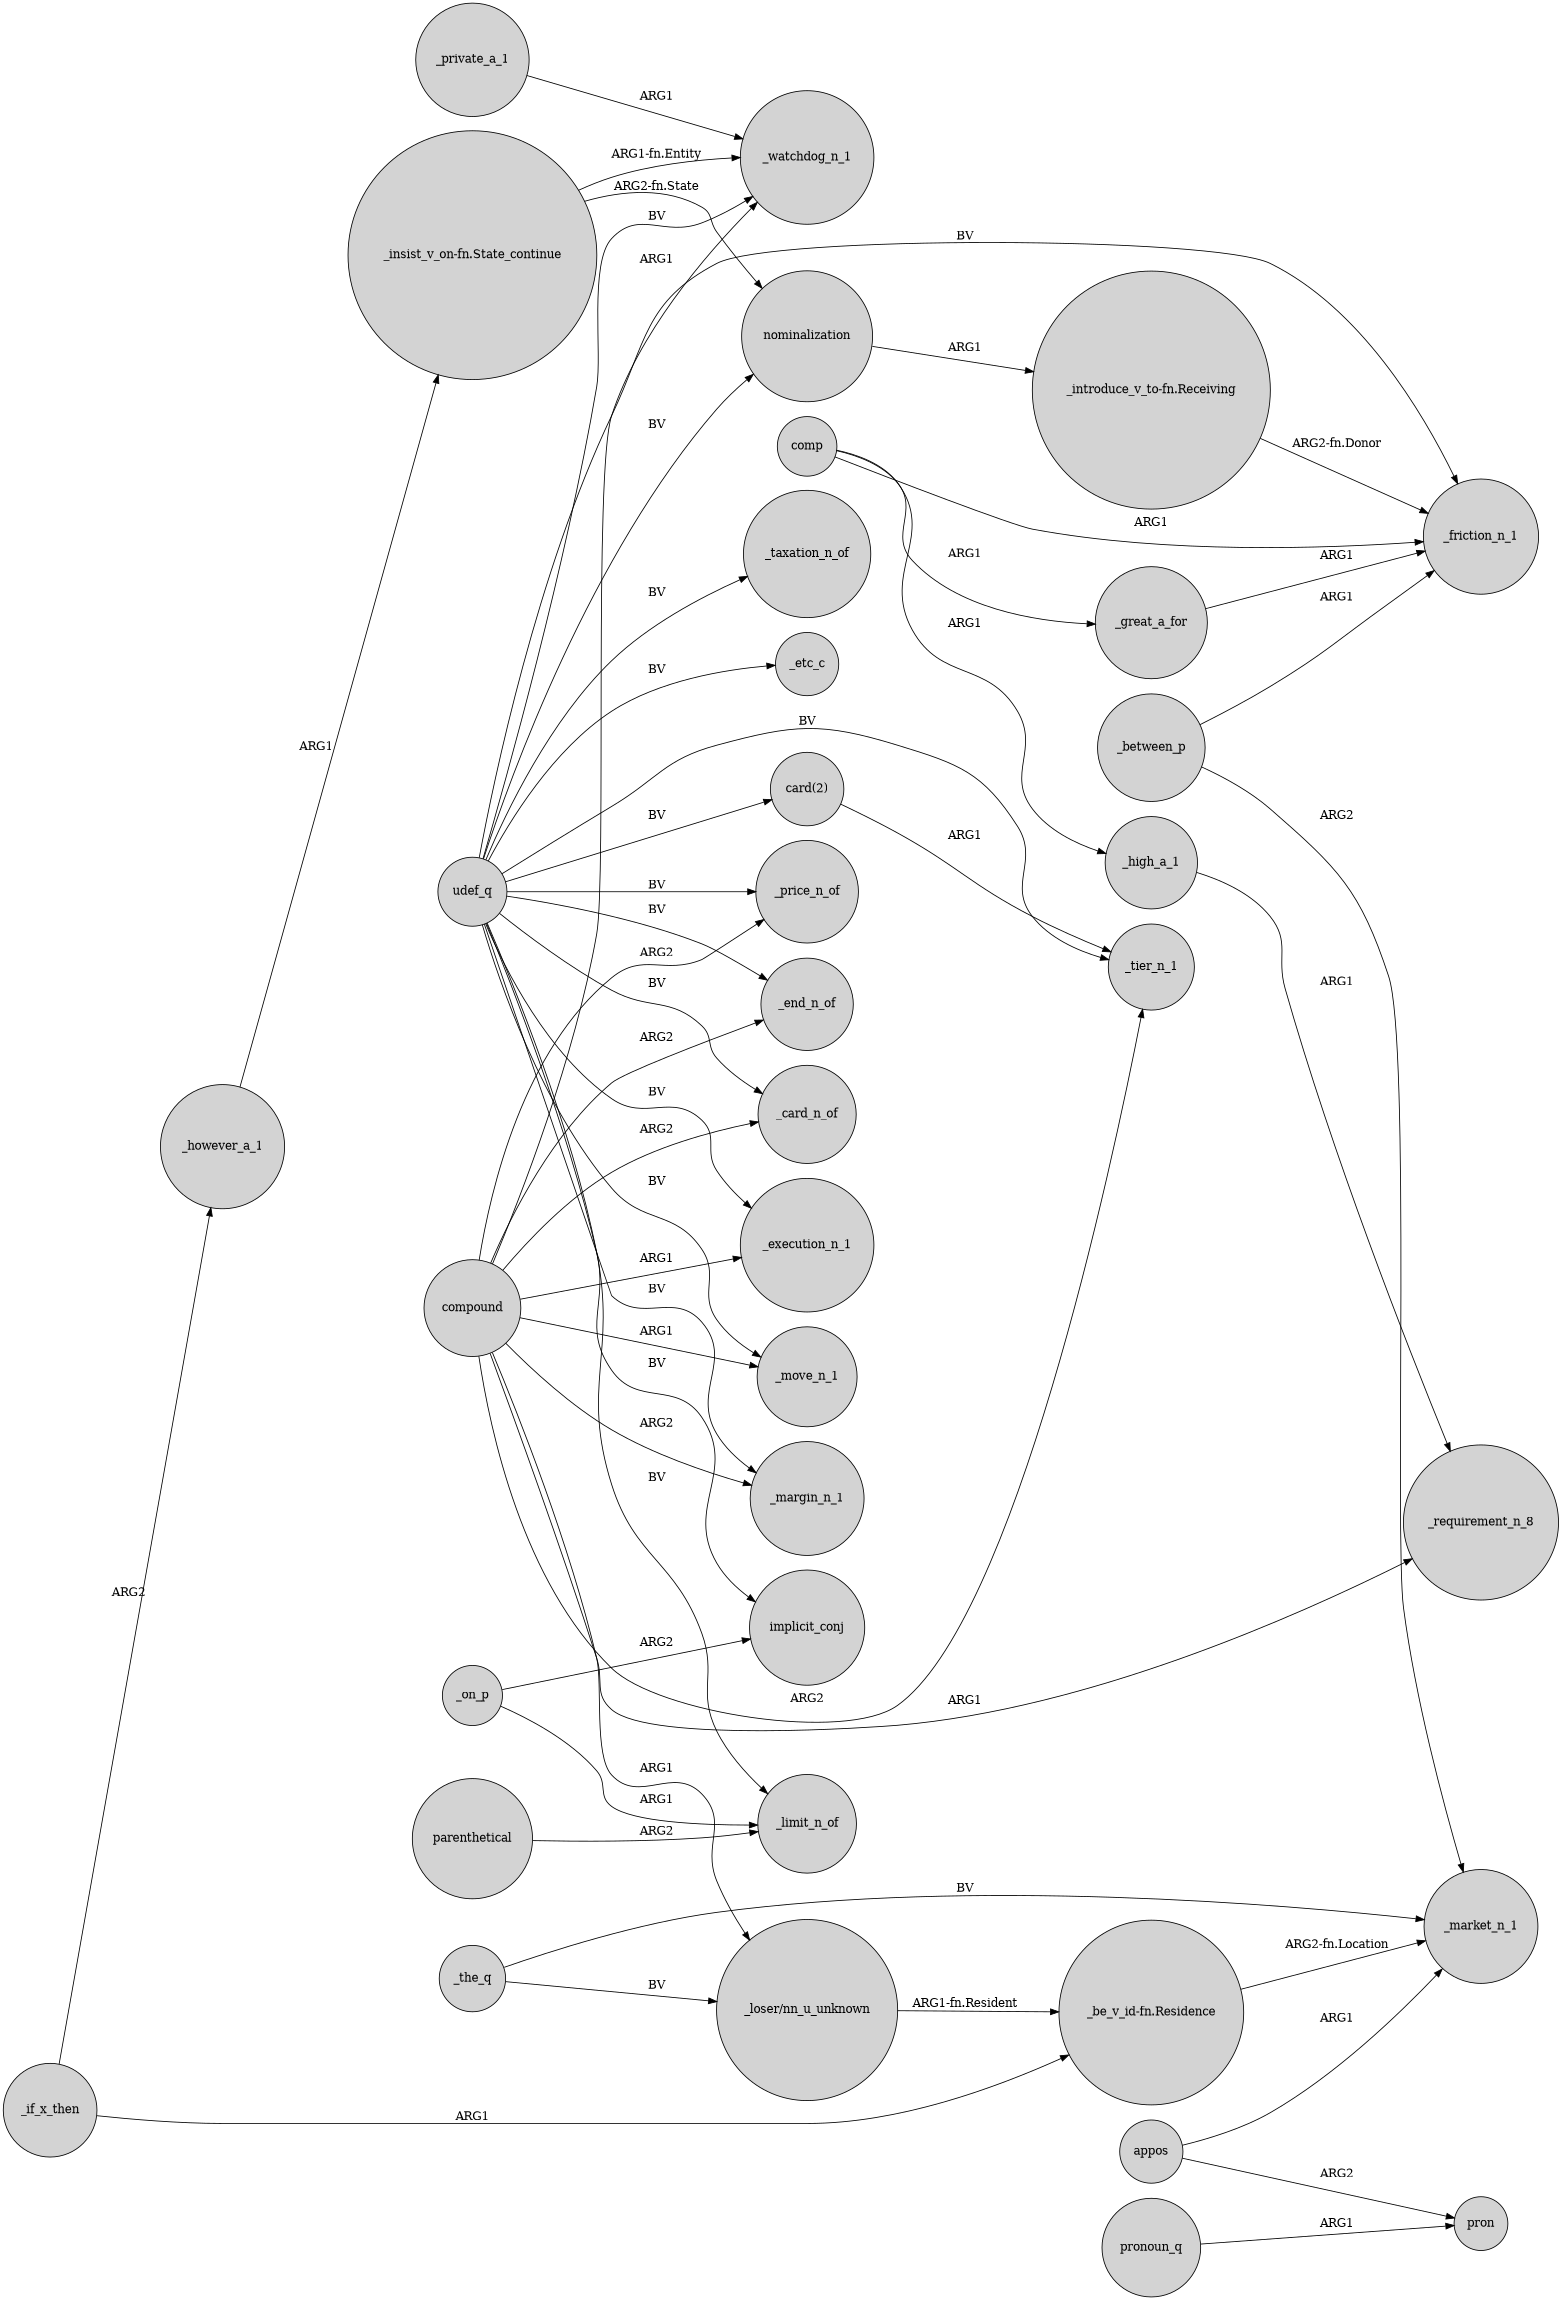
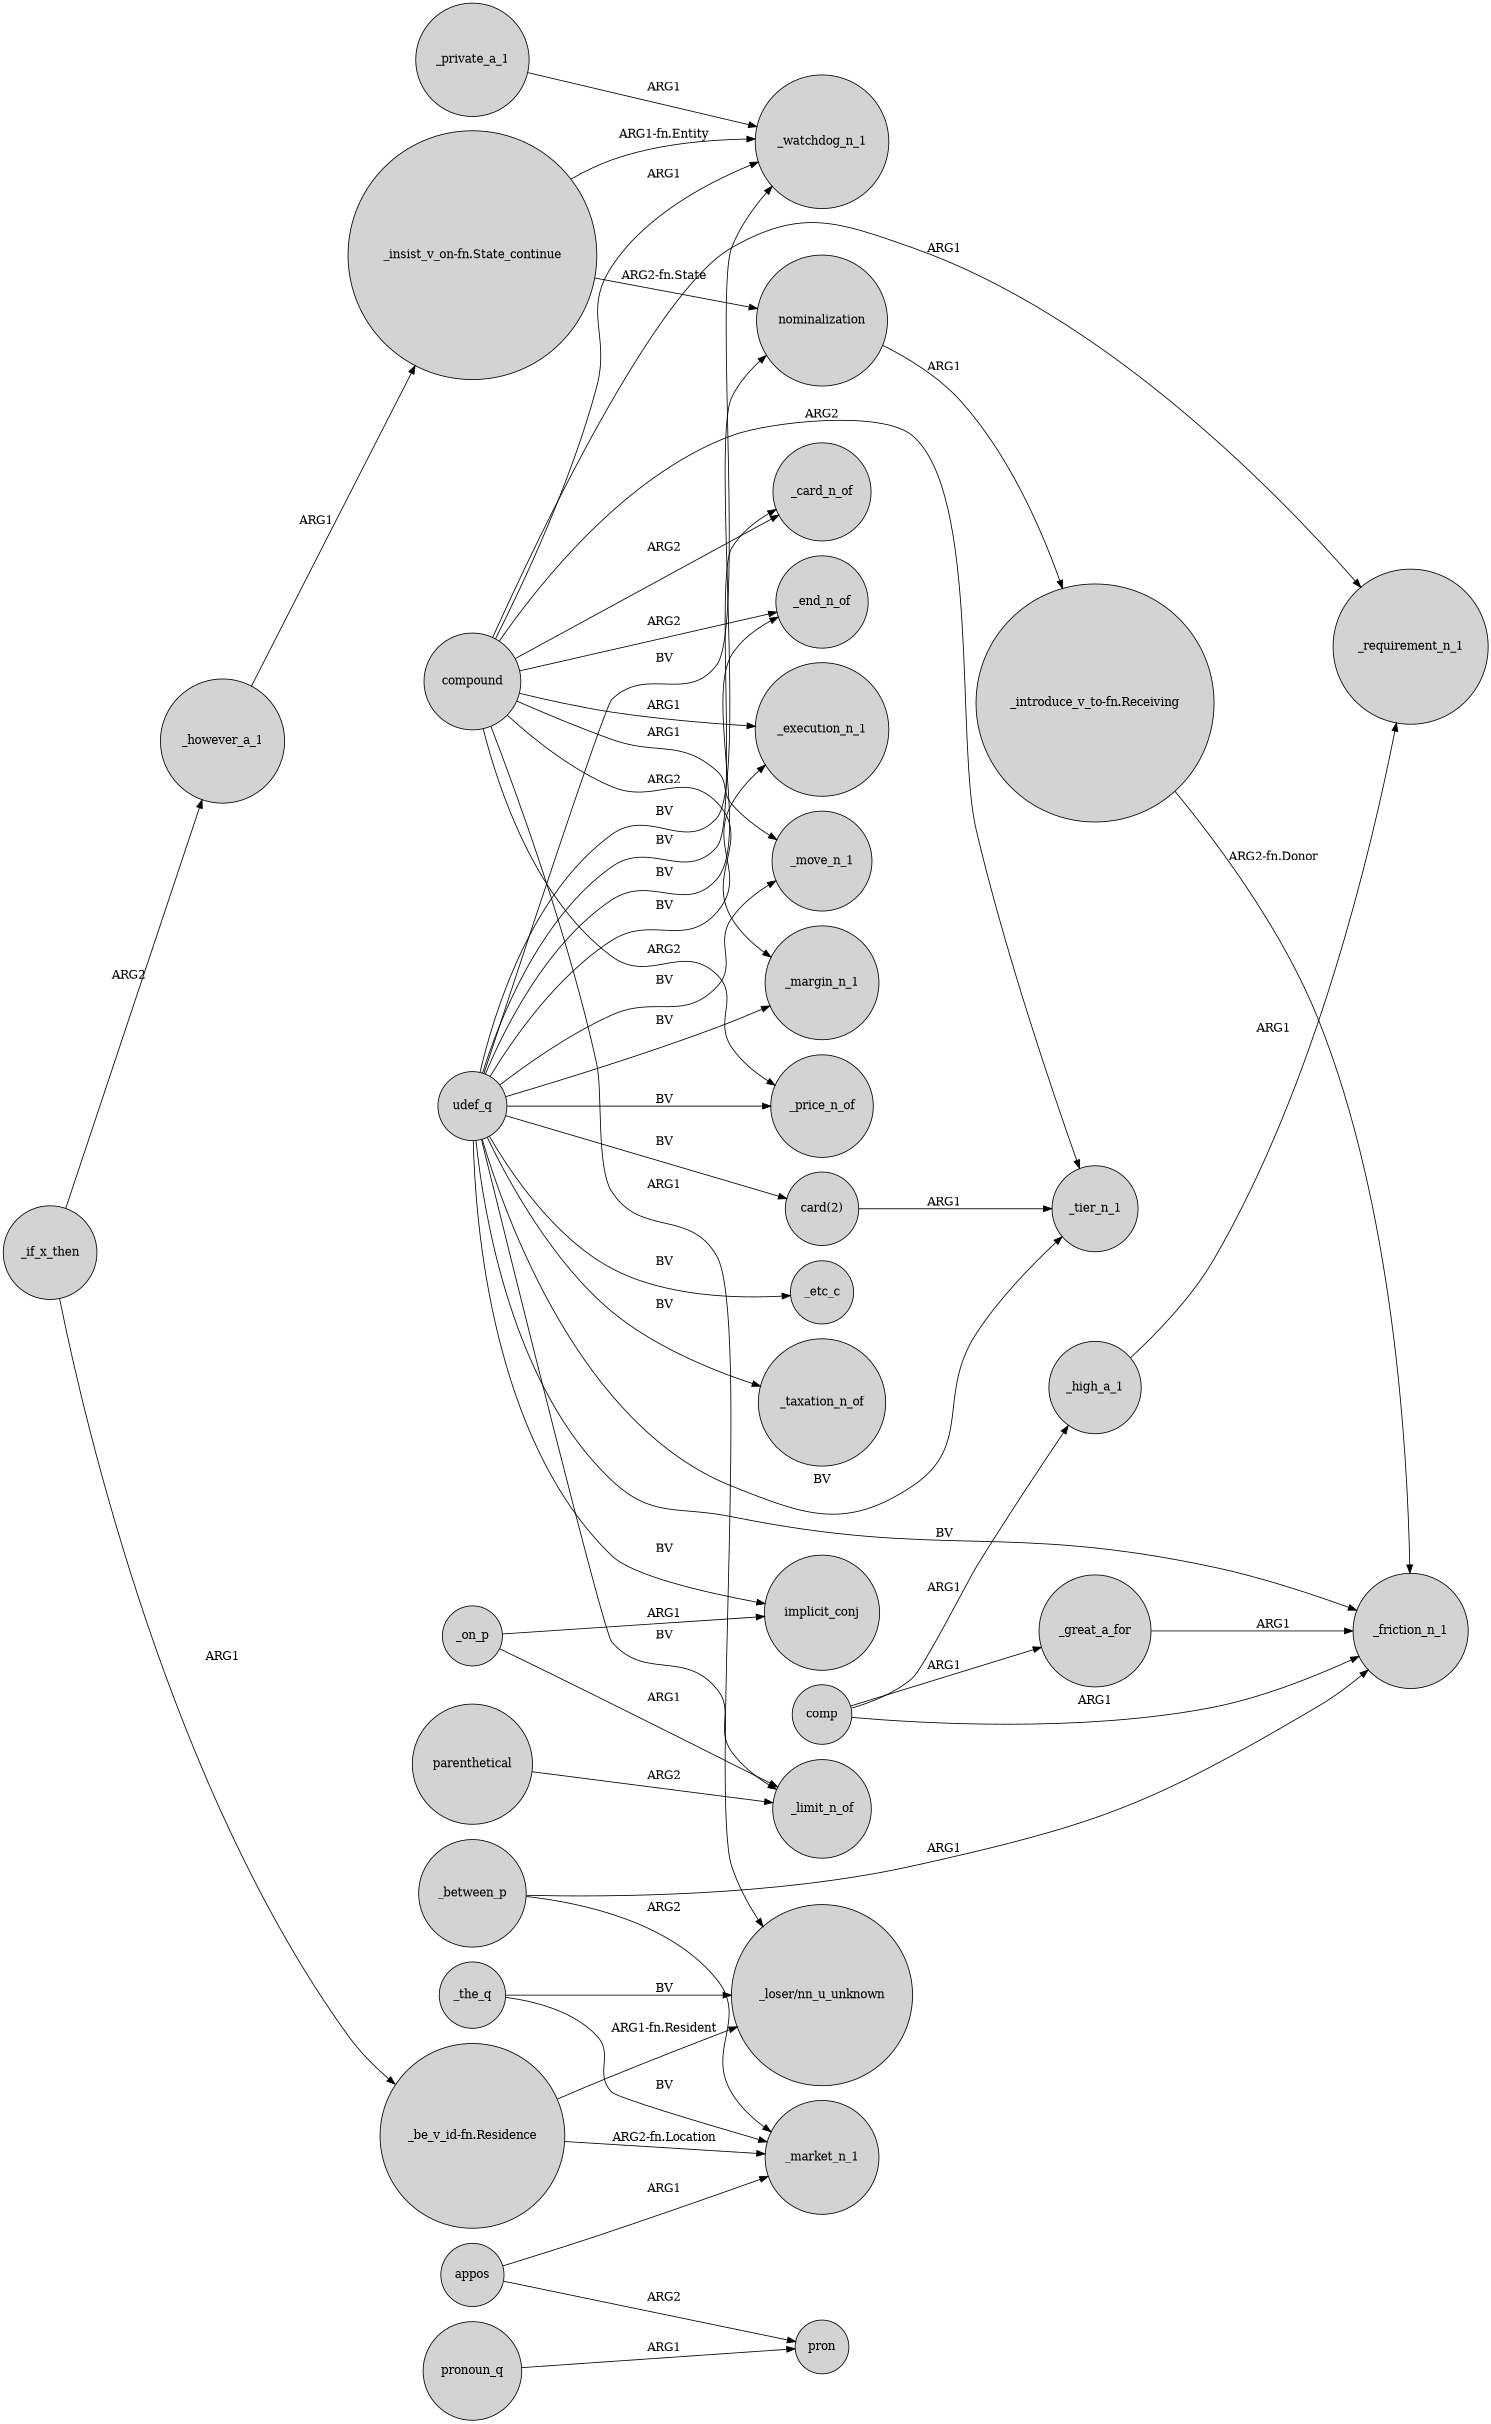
(1481, 1522) -> (1411, 647)
(657, 1643) -> (664, 1614)
(974, 2011) -> (643, 2063)
